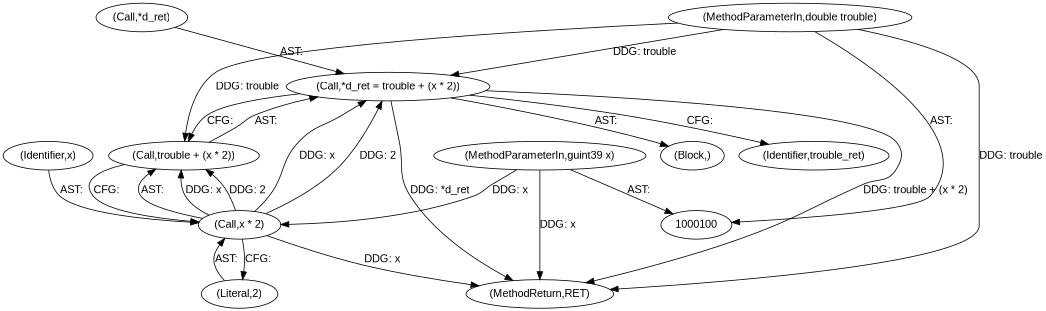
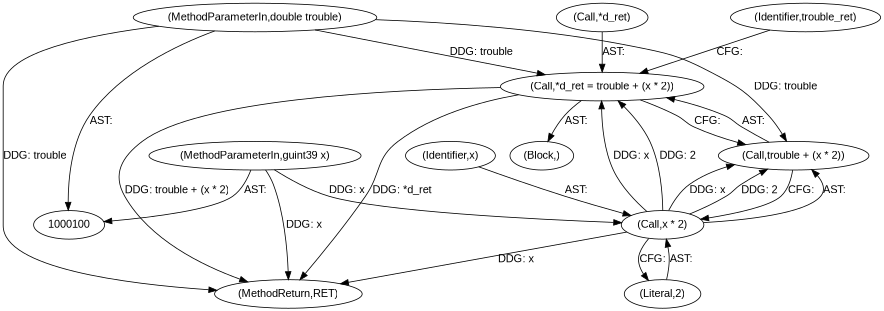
(616, 114) -> (709, 50)
